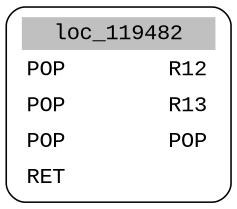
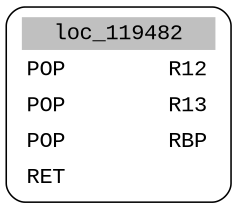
(117, 140) -> (117, 140)
